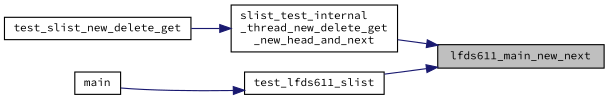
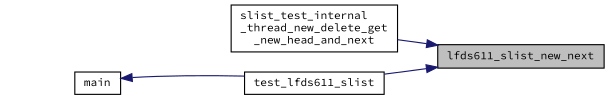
(98, 28) -> none
(521, 56) -> (521, 56)
(177, 90) -> (188, 76)
